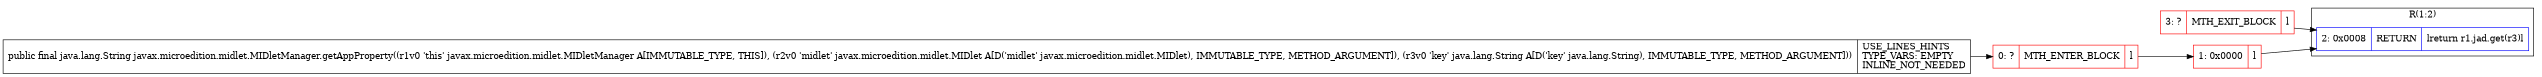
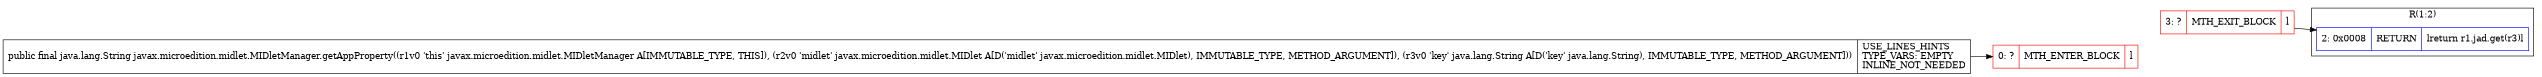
(2227, 57) -> none
